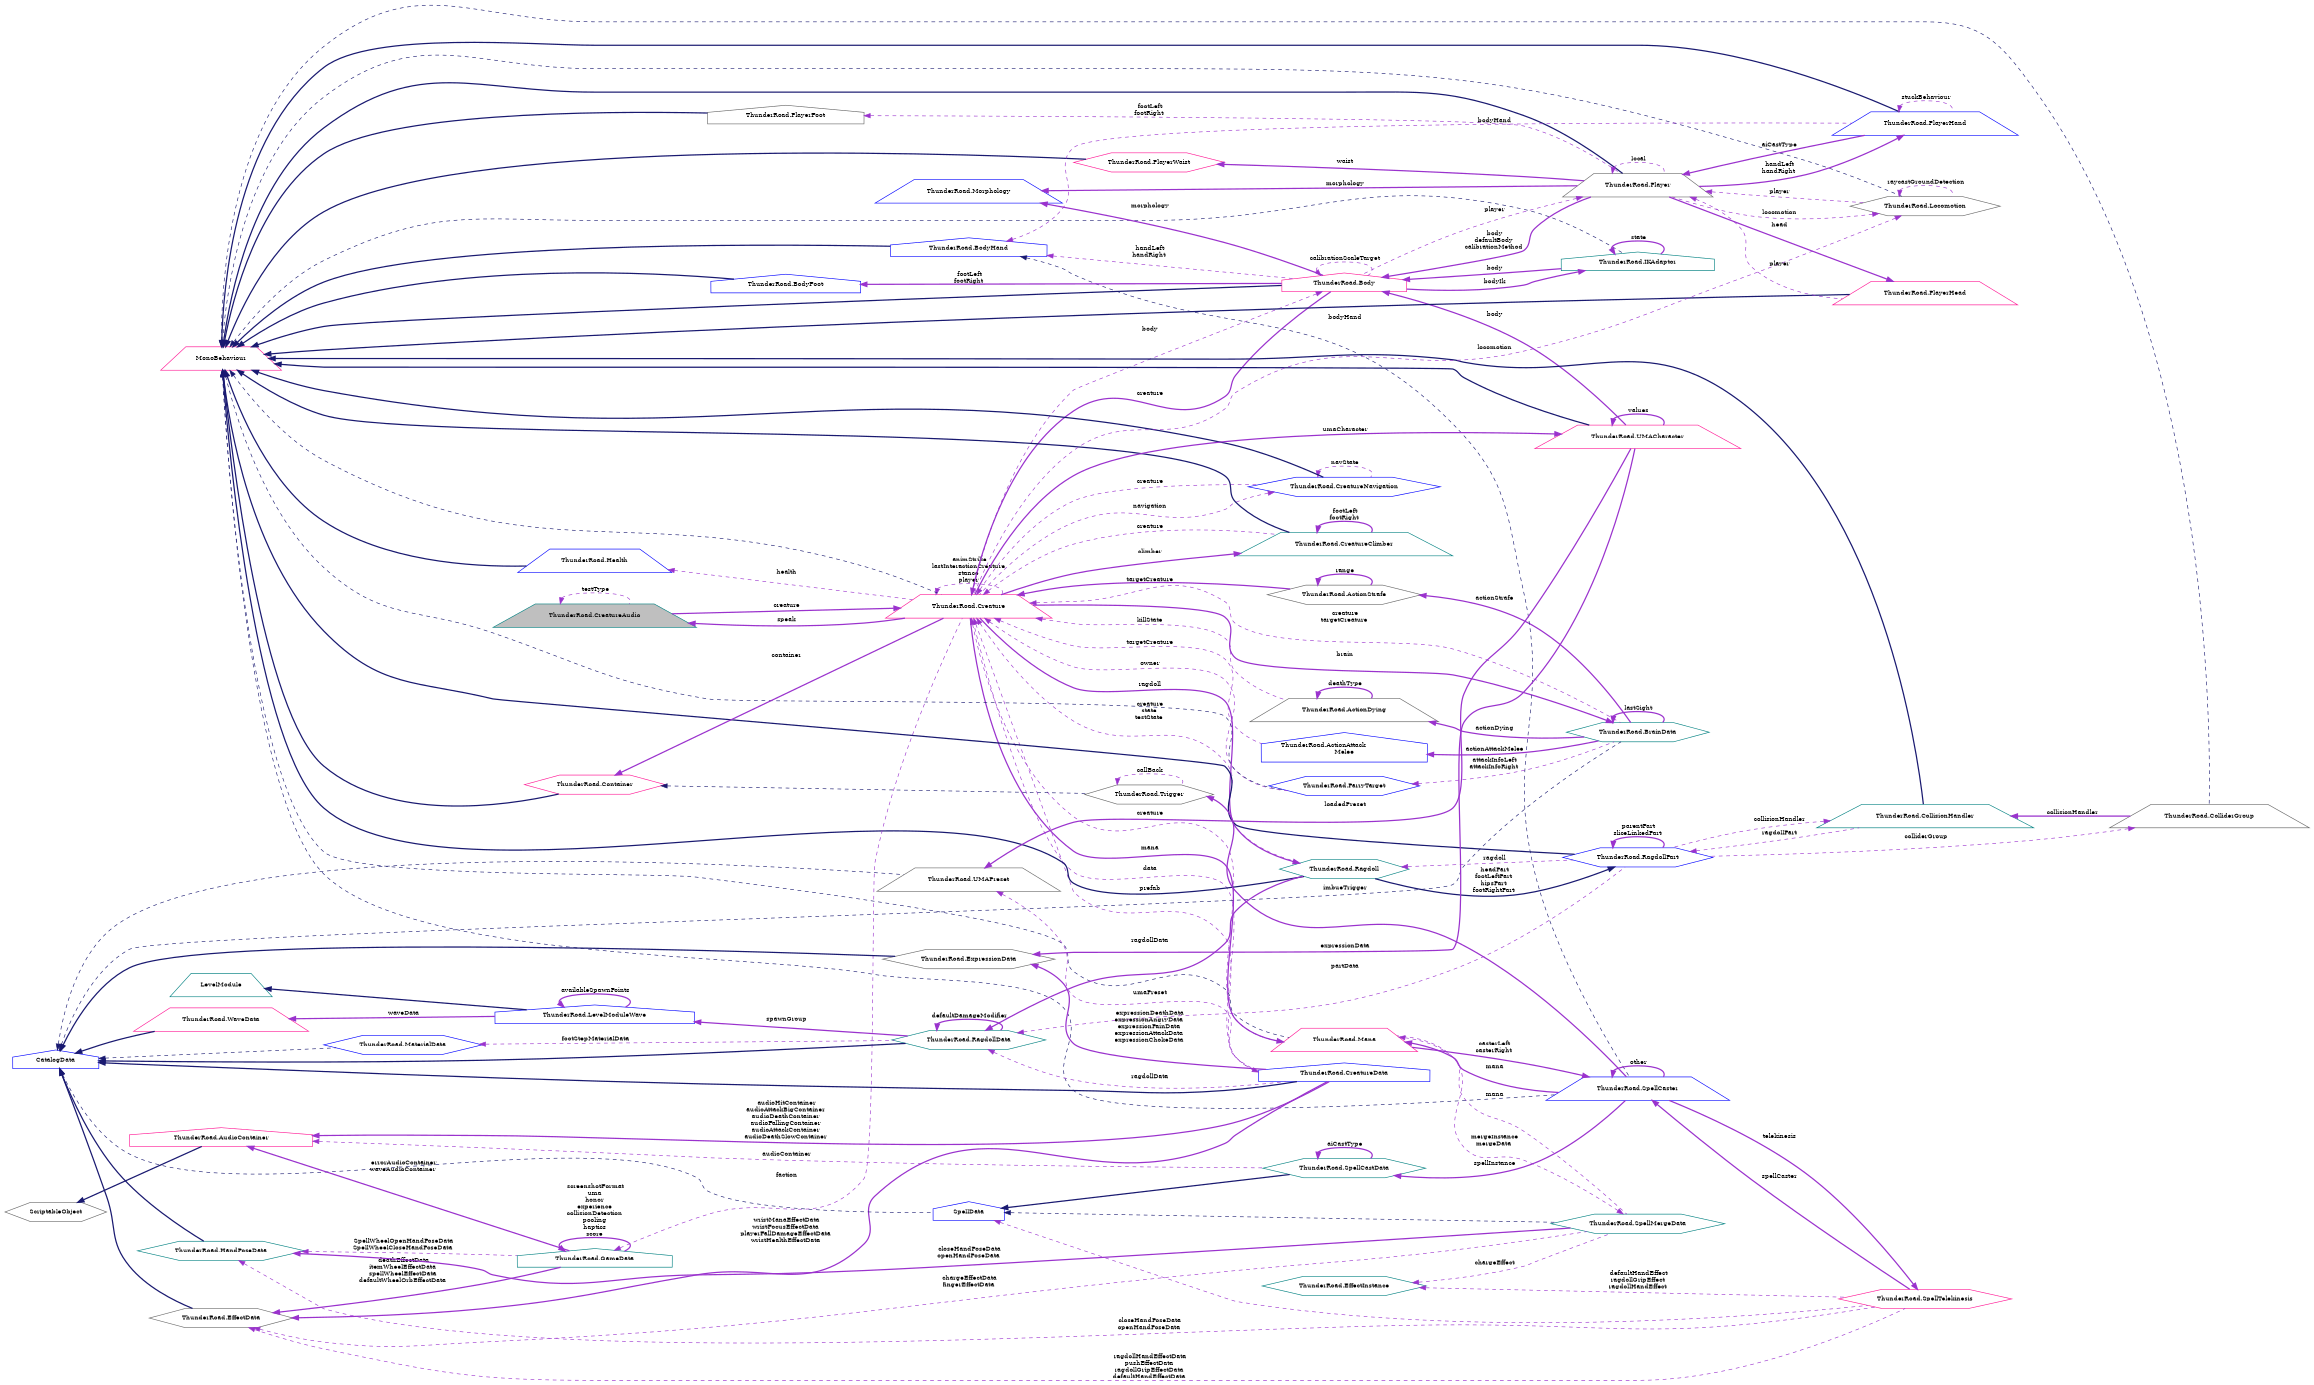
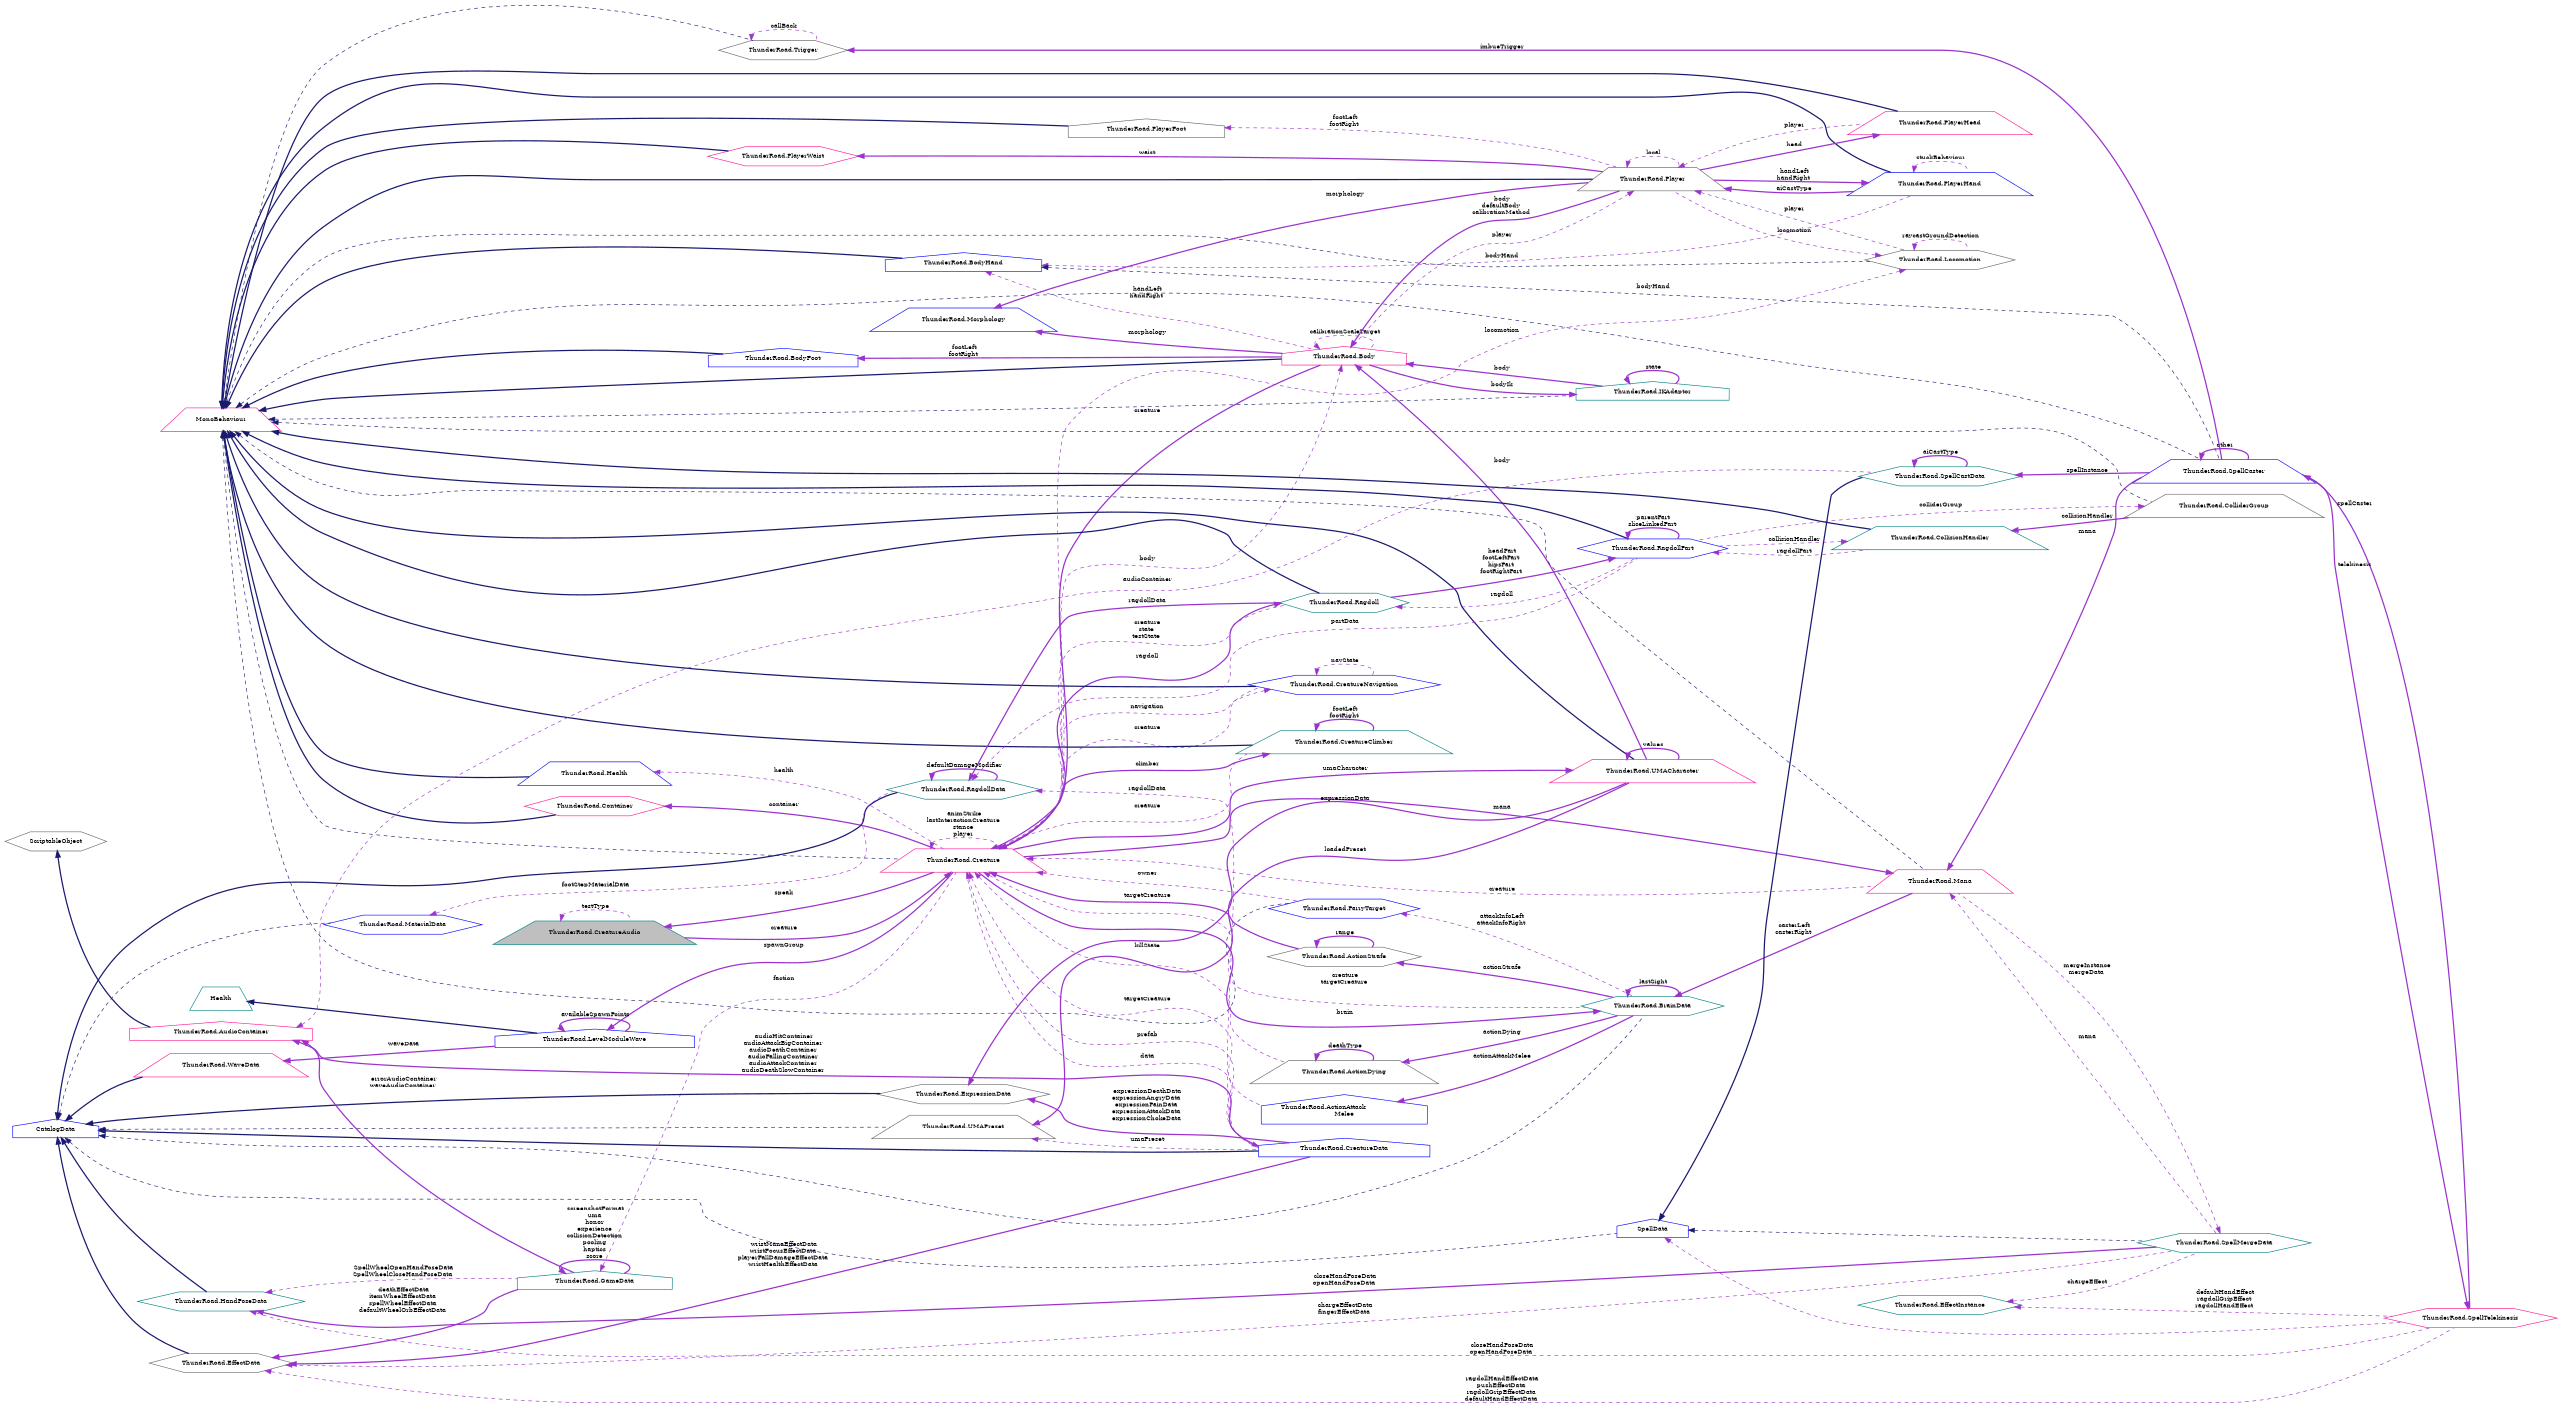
(878, 790) -> (362, 42)
(1493, 896) -> (1500, 582)
(221, 985) -> (221, 999)
(804, 1029) -> (790, 963)
(1498, 1059) -> (1797, 944)
